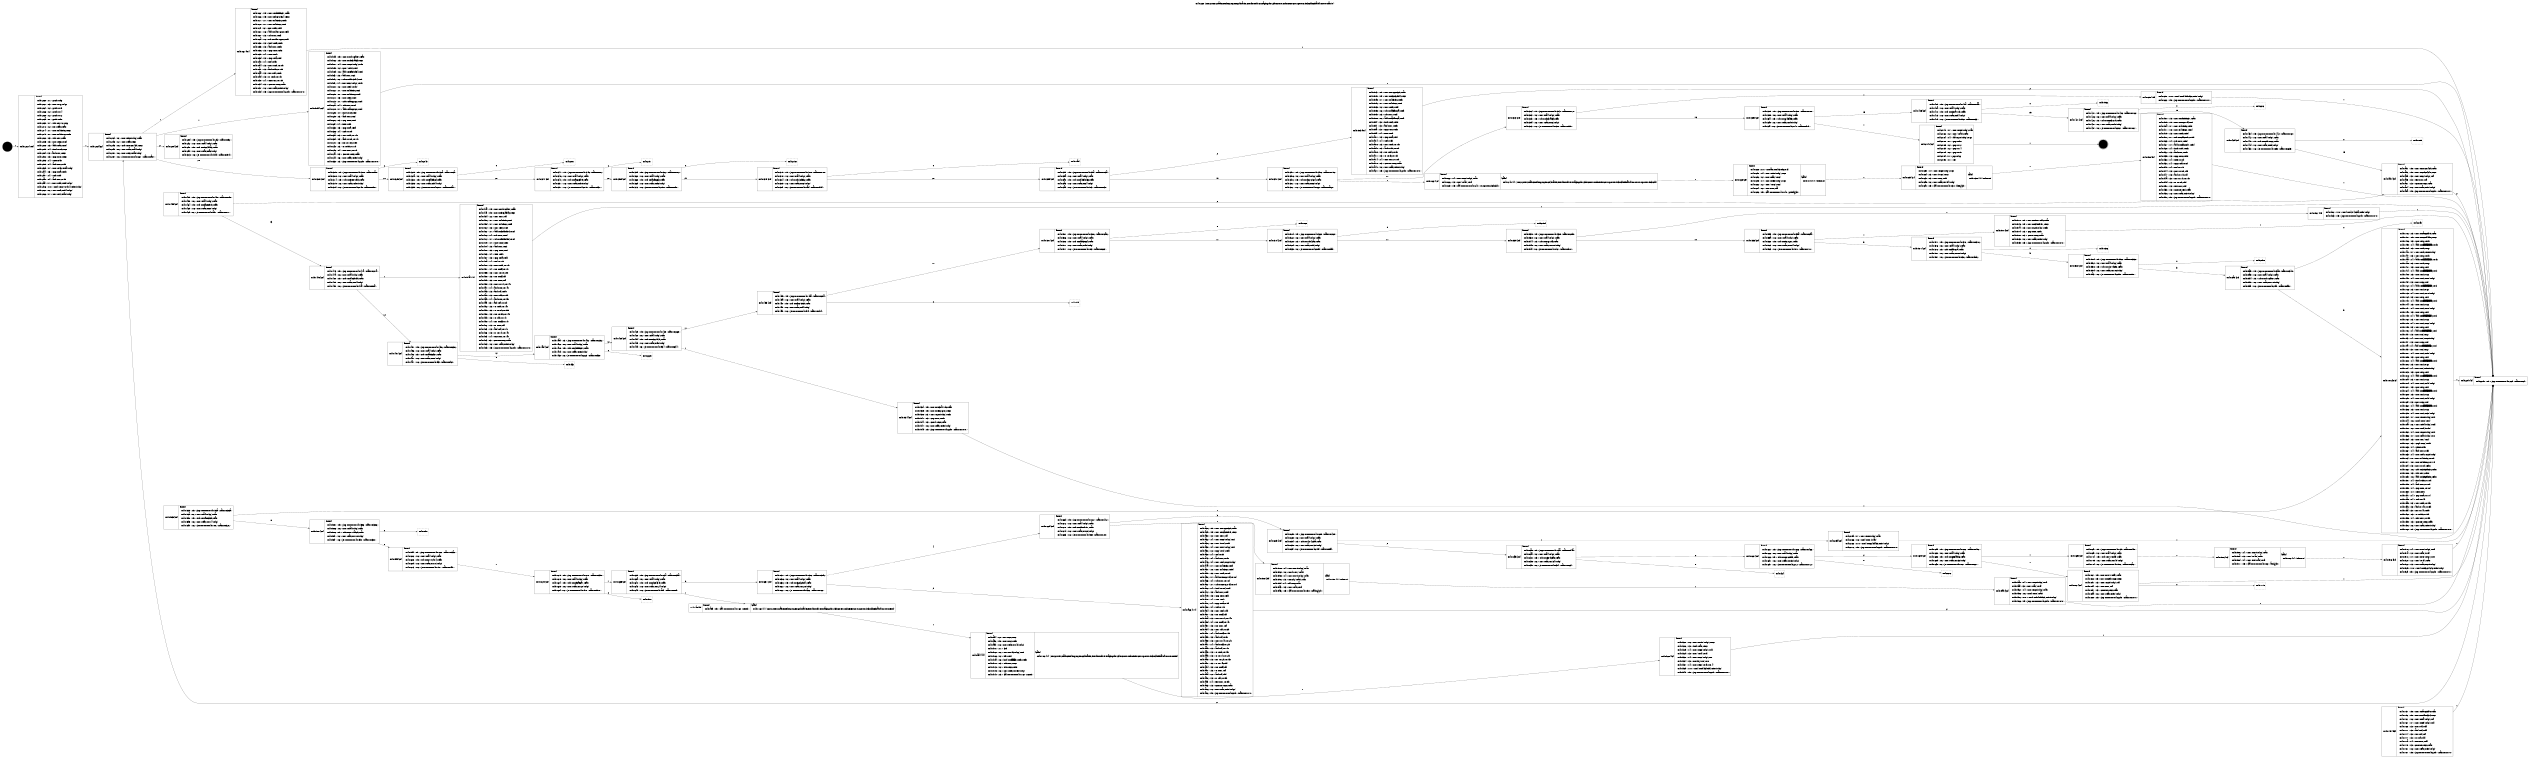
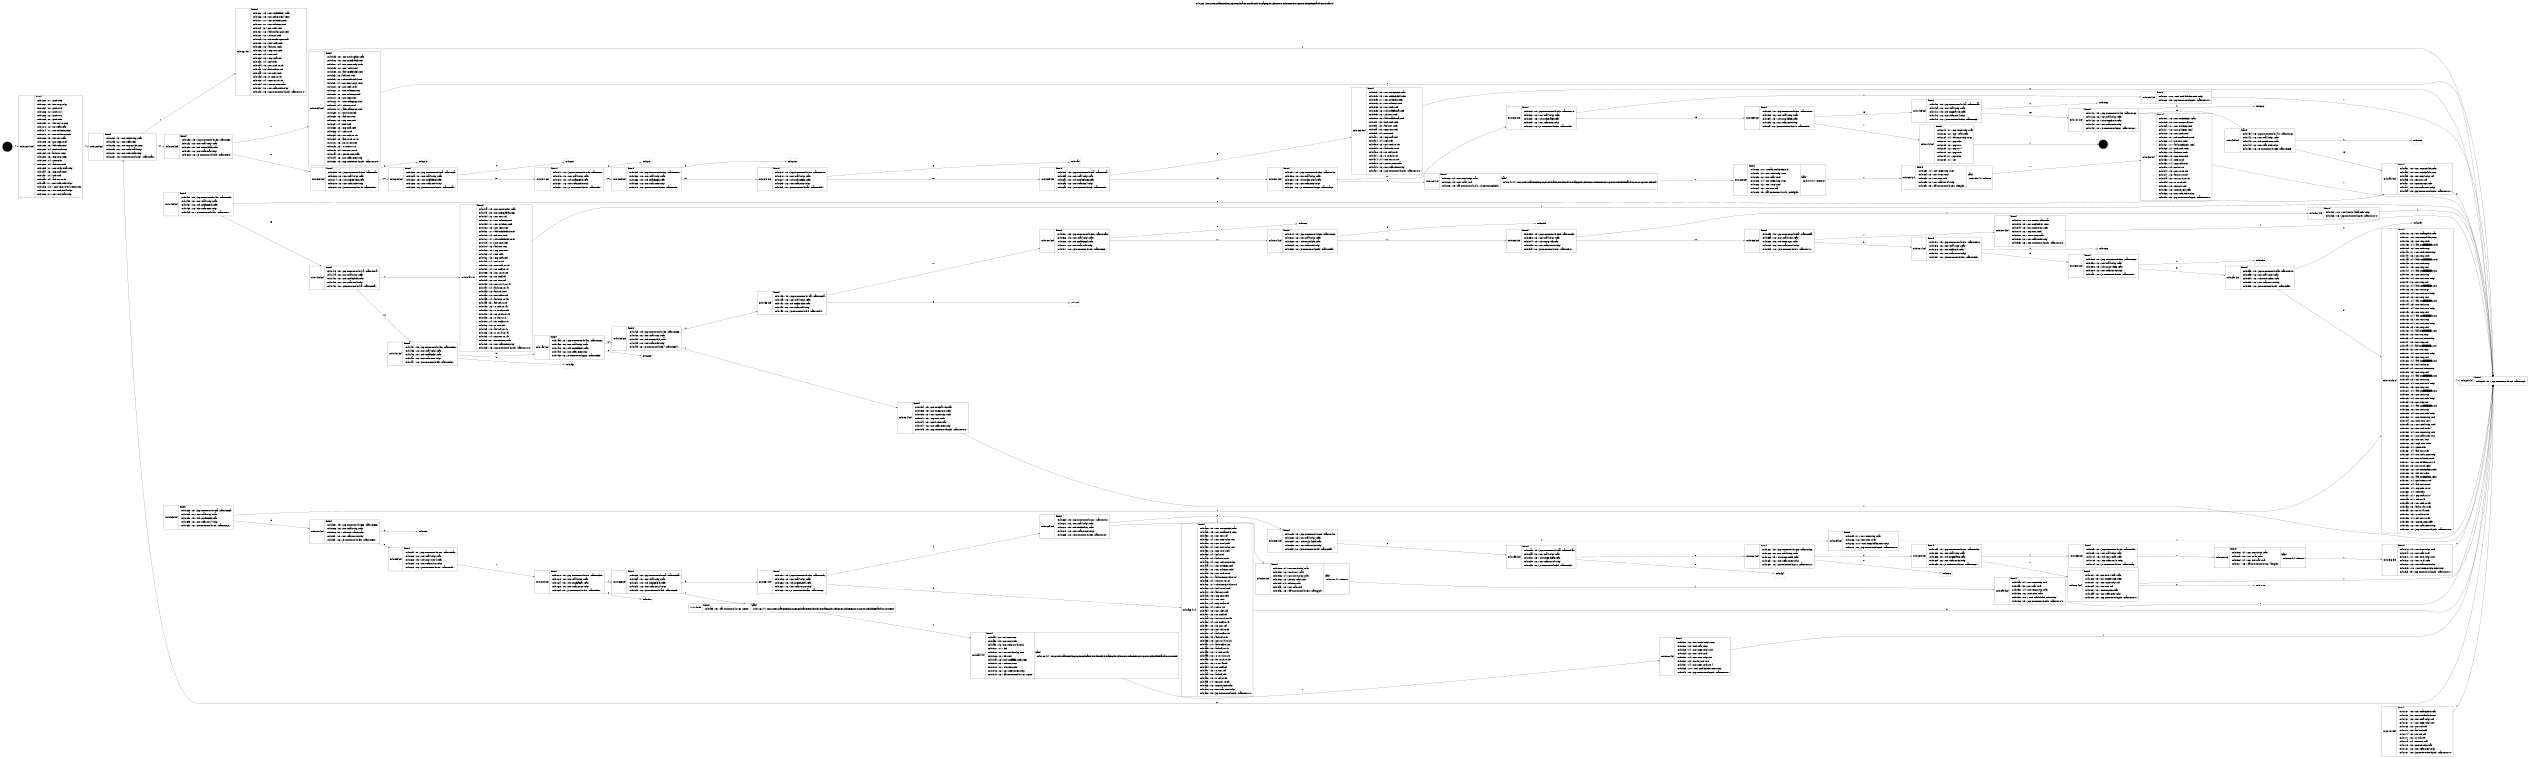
(232, 121) -> (270, 137)
(232, 173) -> (271, 163)
